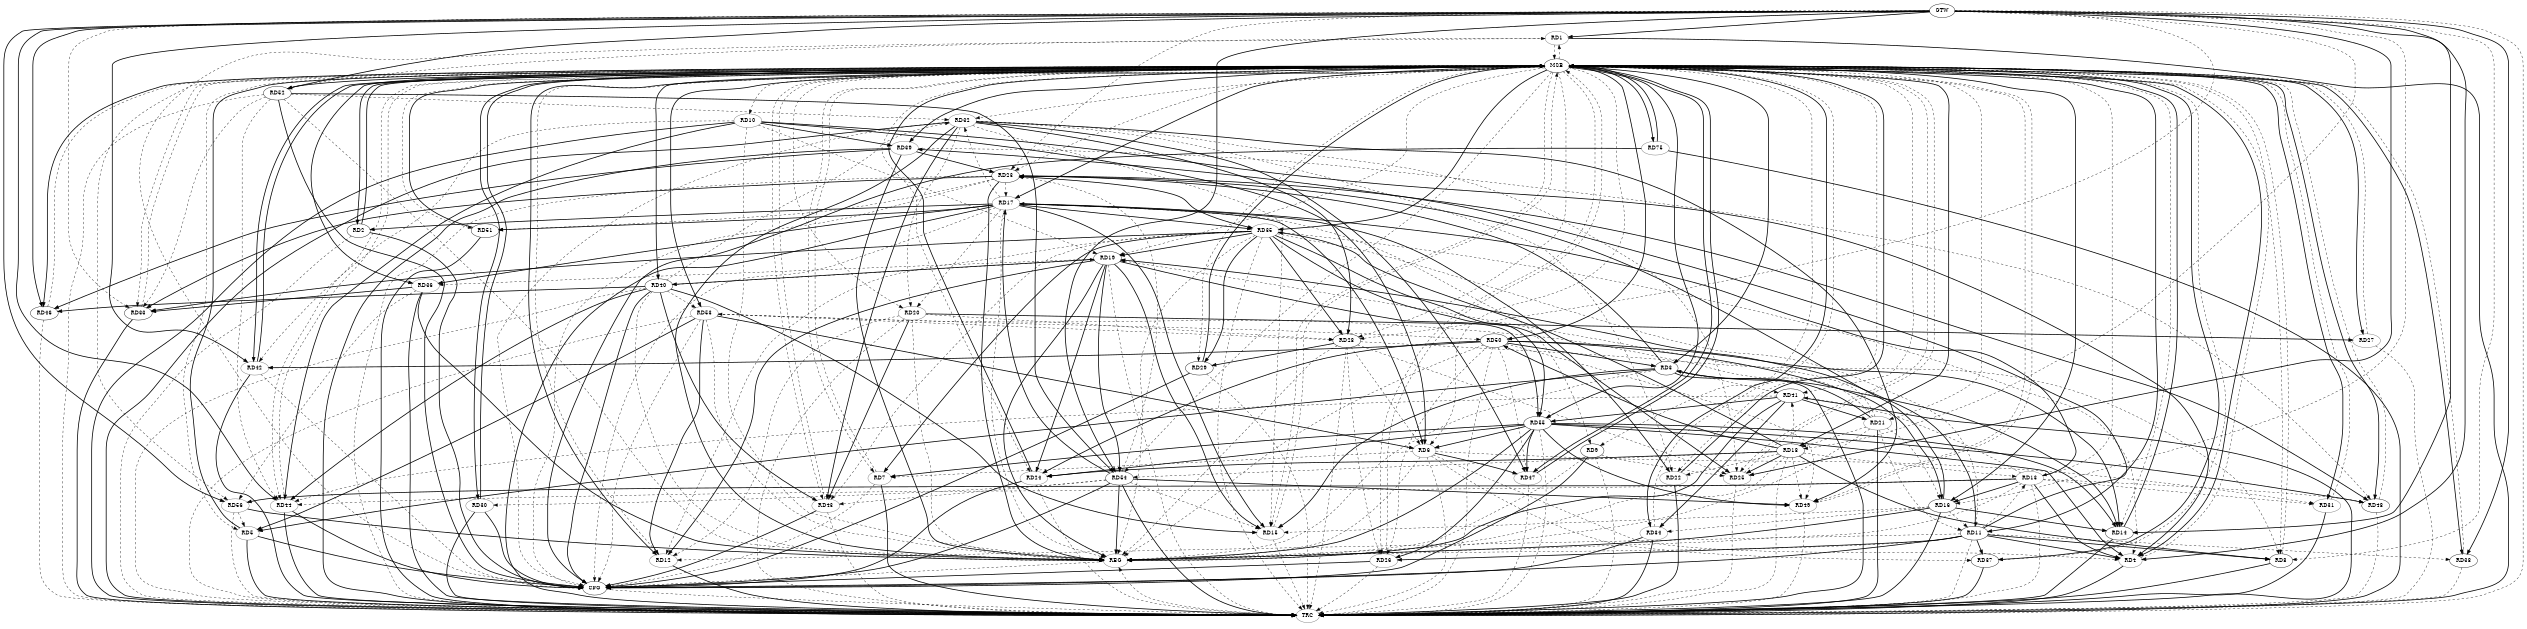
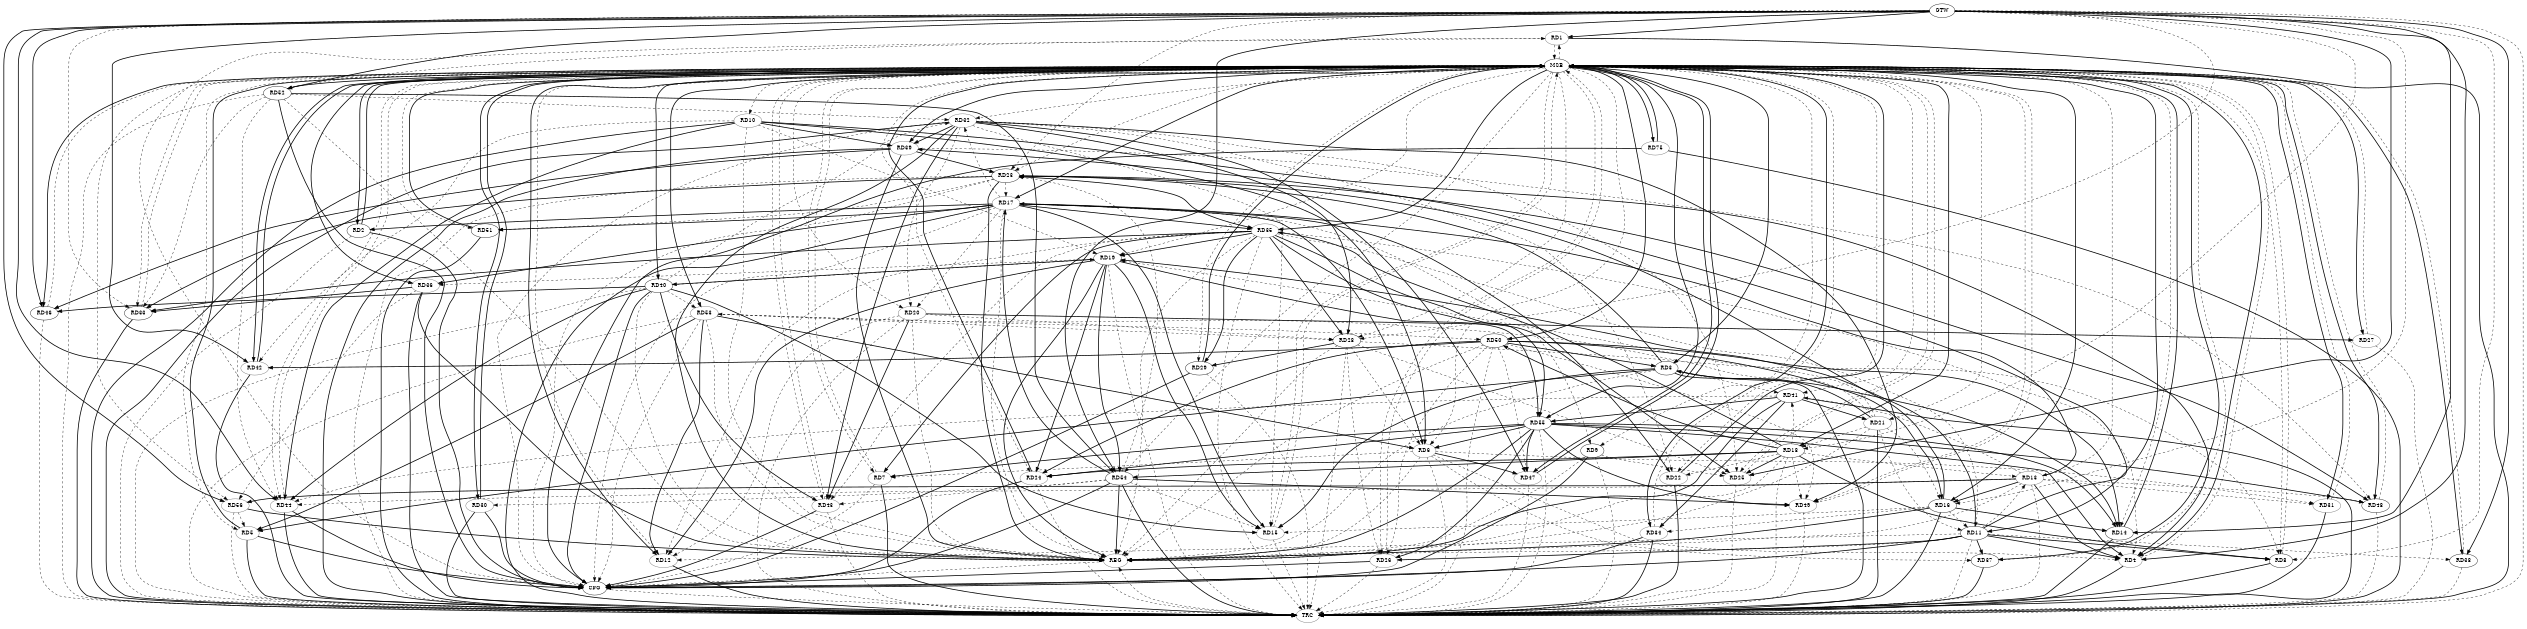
none -> (940, 132)
(1425, 466) -> (1425, 466)
(406, 510) -> none
